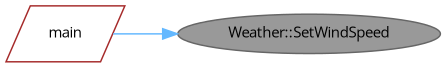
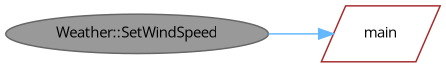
(138, 34) -> (294, 34)
